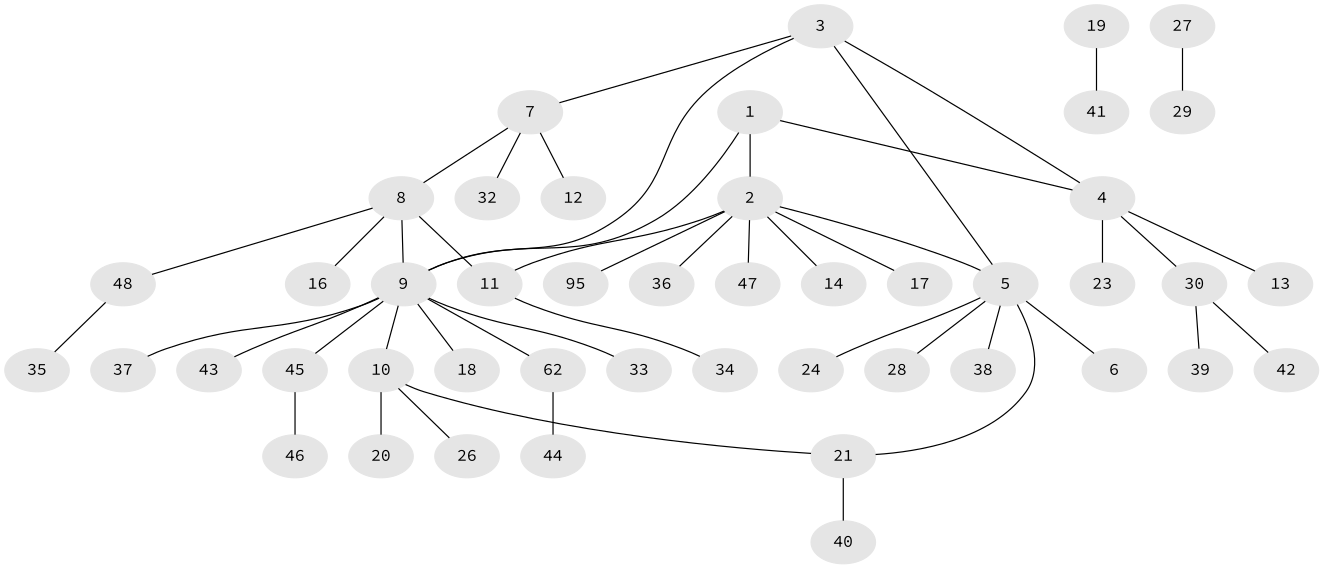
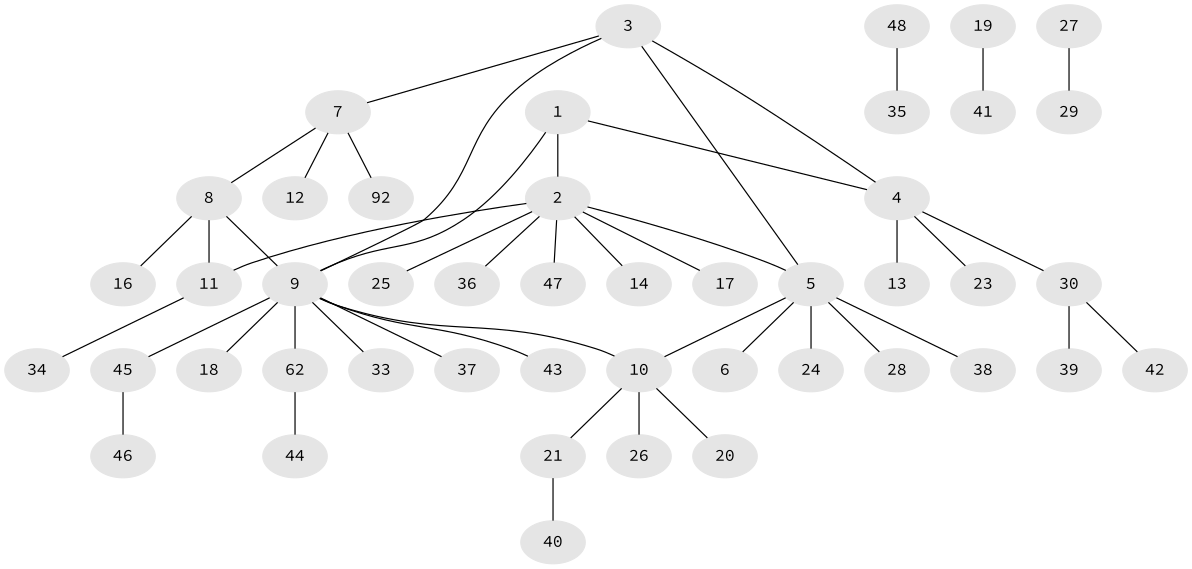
(487, 198) -> (381, 198)
(262, 241) -> none
(576, 284) -> (381, 284)
(999, 418) -> (725, 327)
